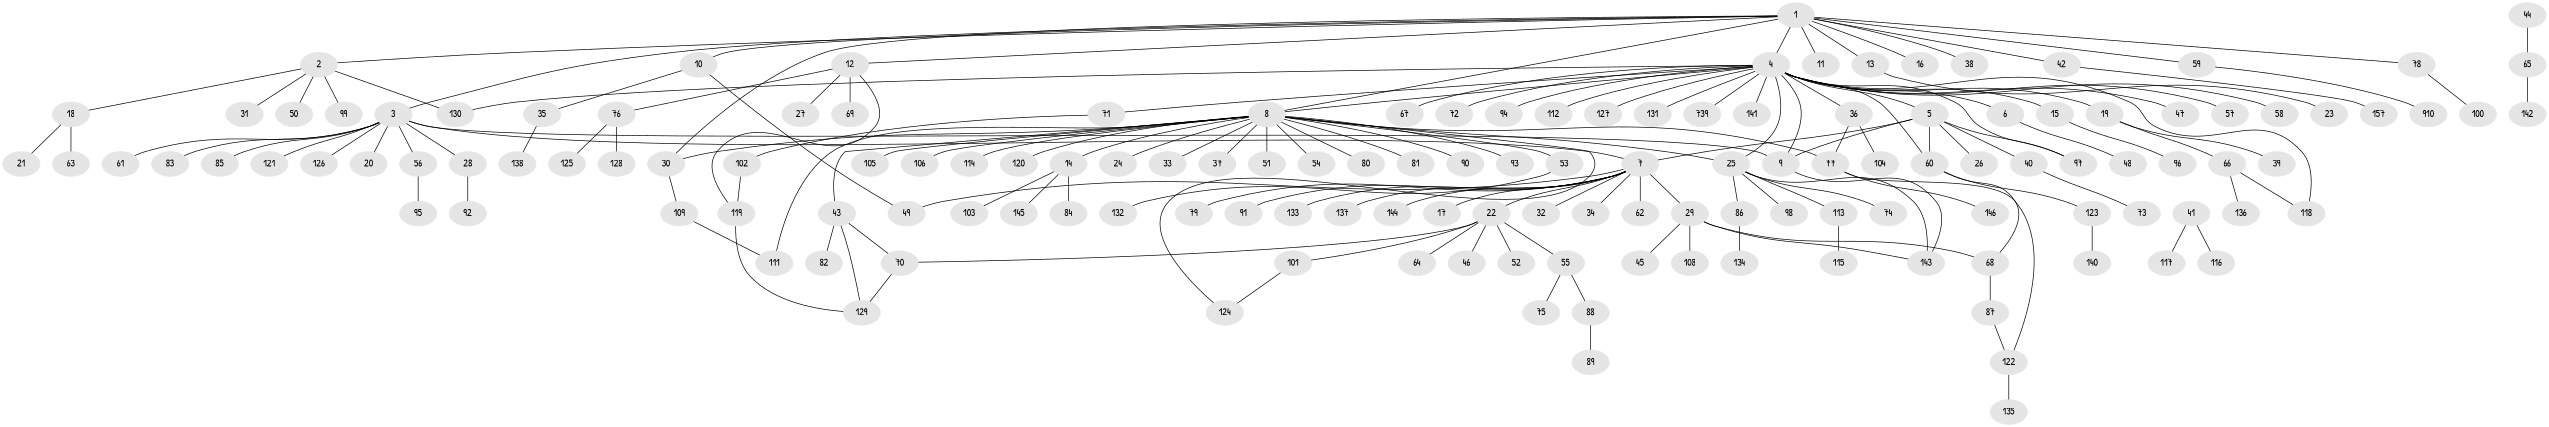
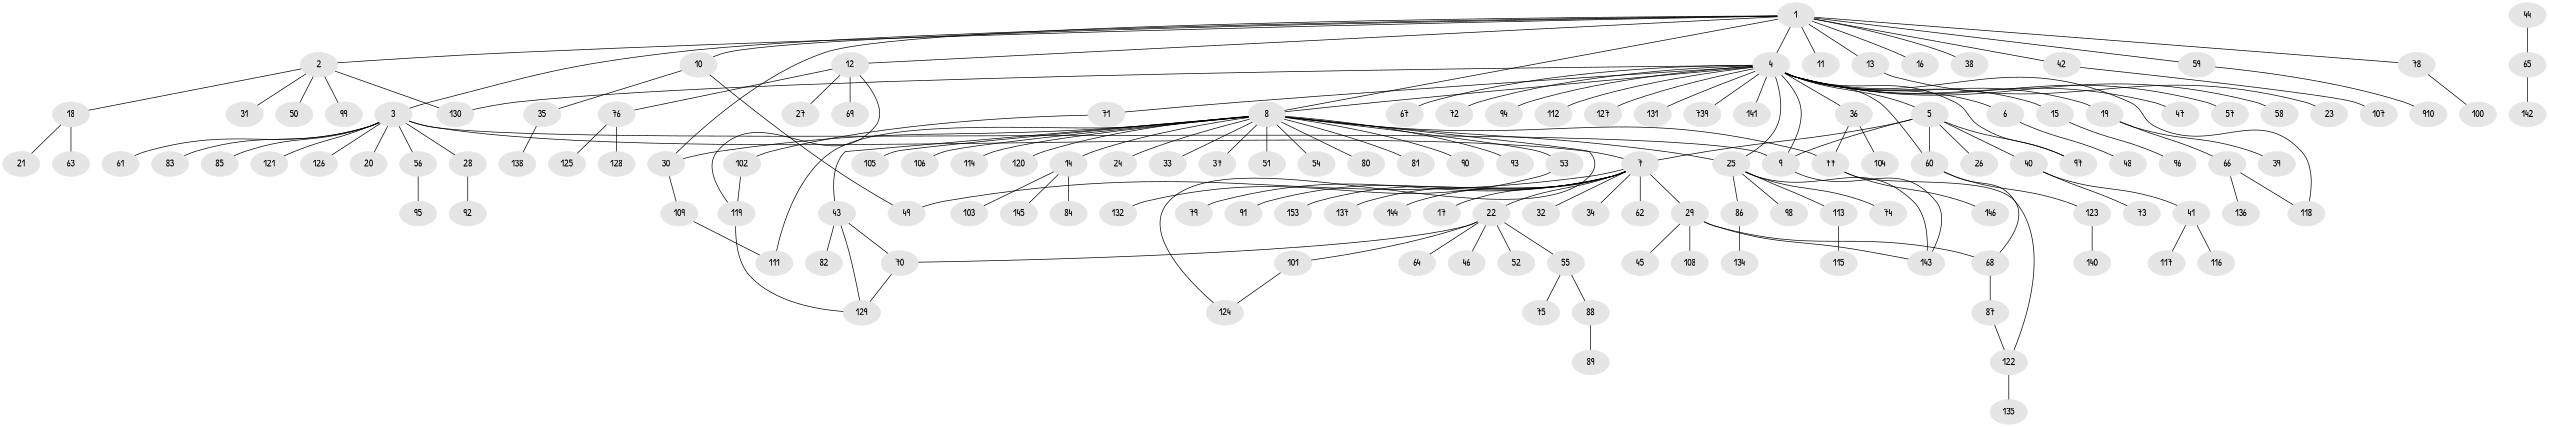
(2379, 114) -> (2379, 114)
none -> (2110, 189)
(1293, 214) -> (1293, 214)
